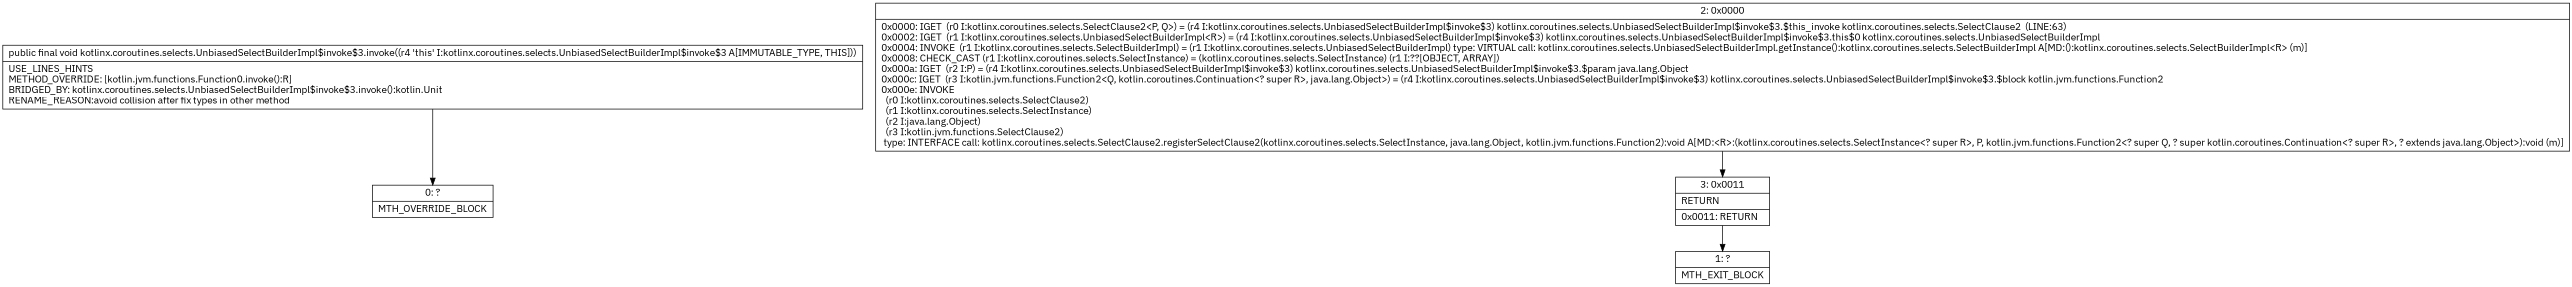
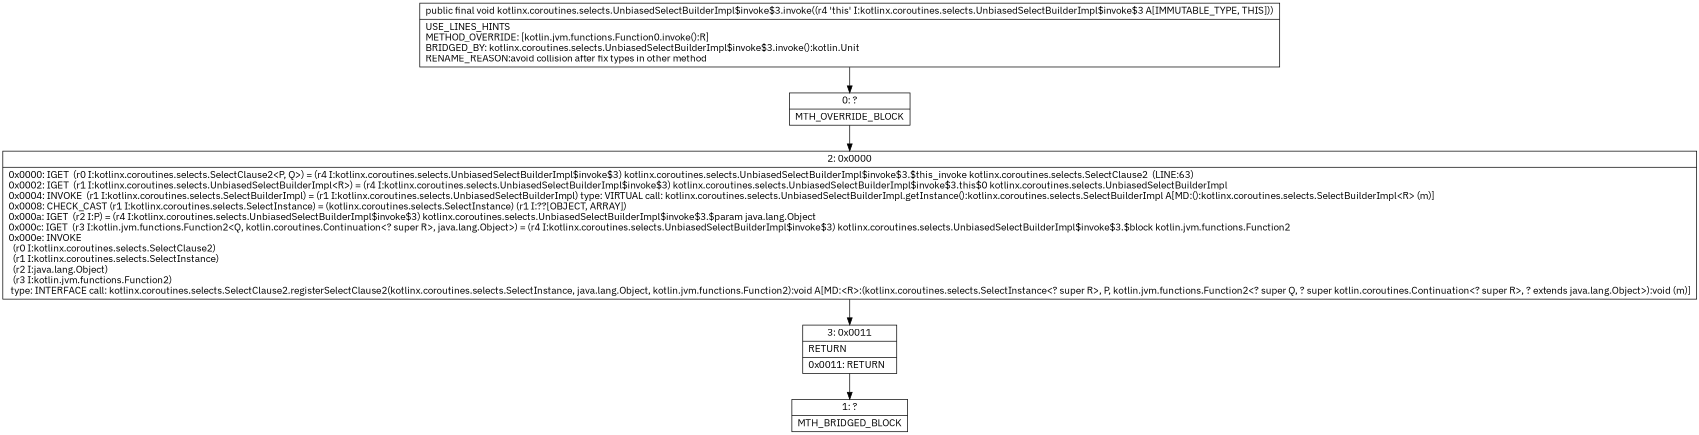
(972, 132) -> (90, 280)
none -> (850, 135)
(1723, 275) -> (850, 423)
